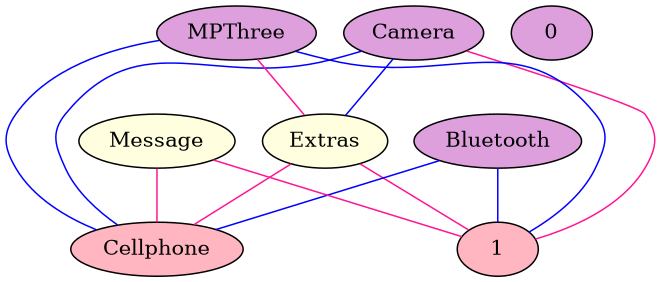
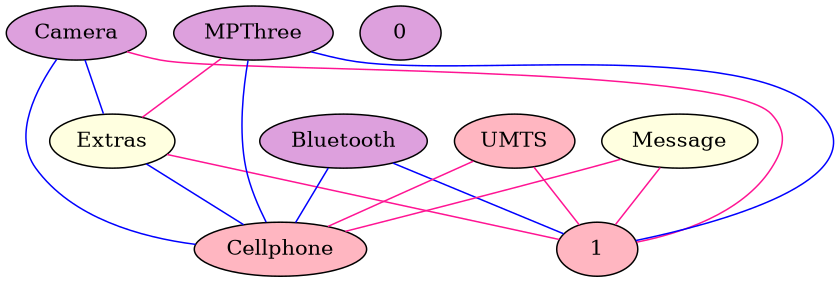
none -> (515, 141)
(242, 194) -> (195, 194)
